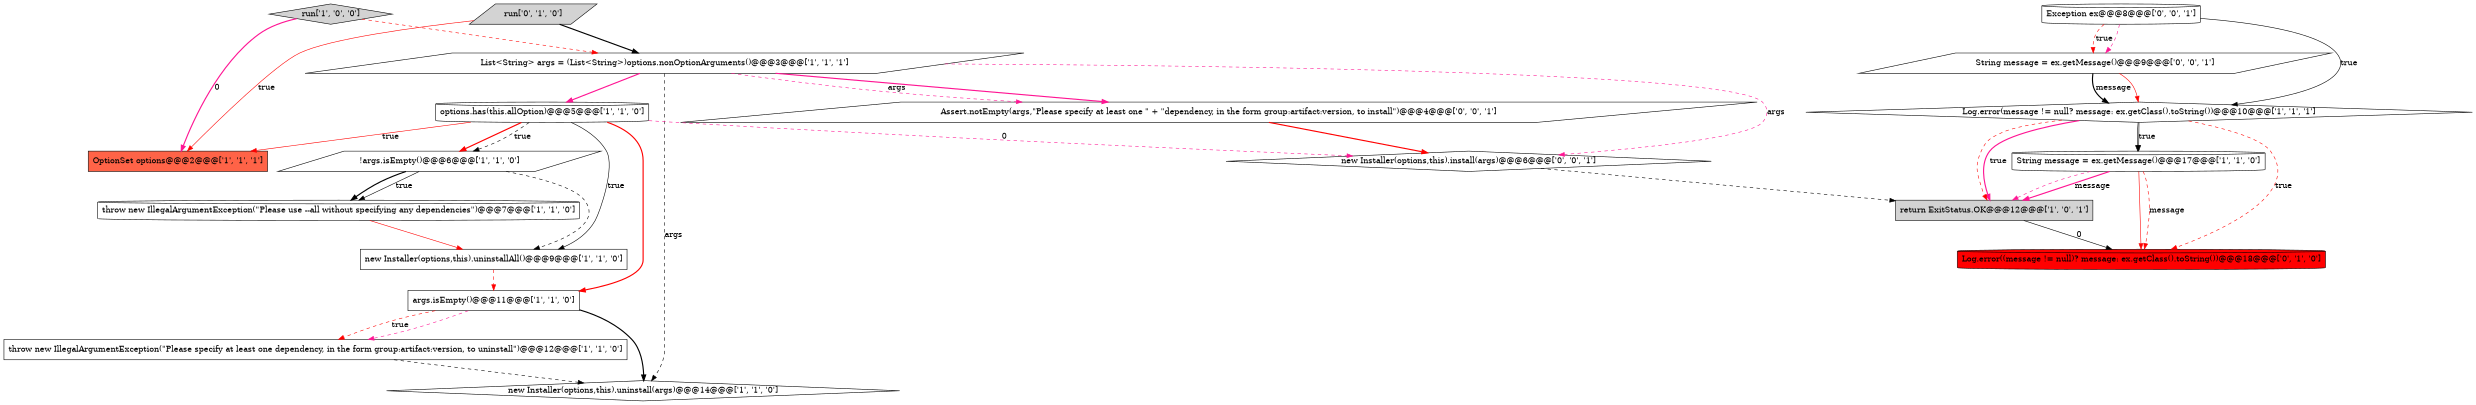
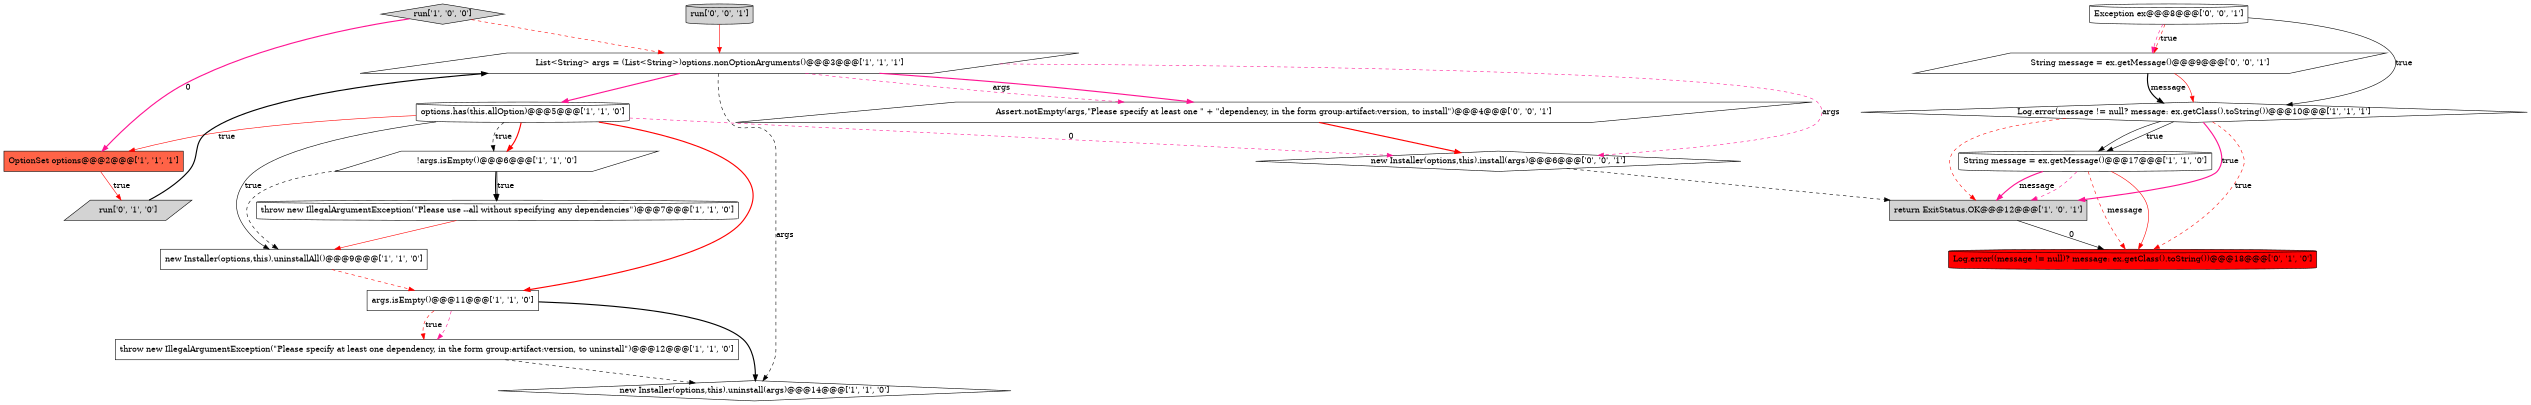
none -> (720, 14)
(316, 47) -> (109, 183)
